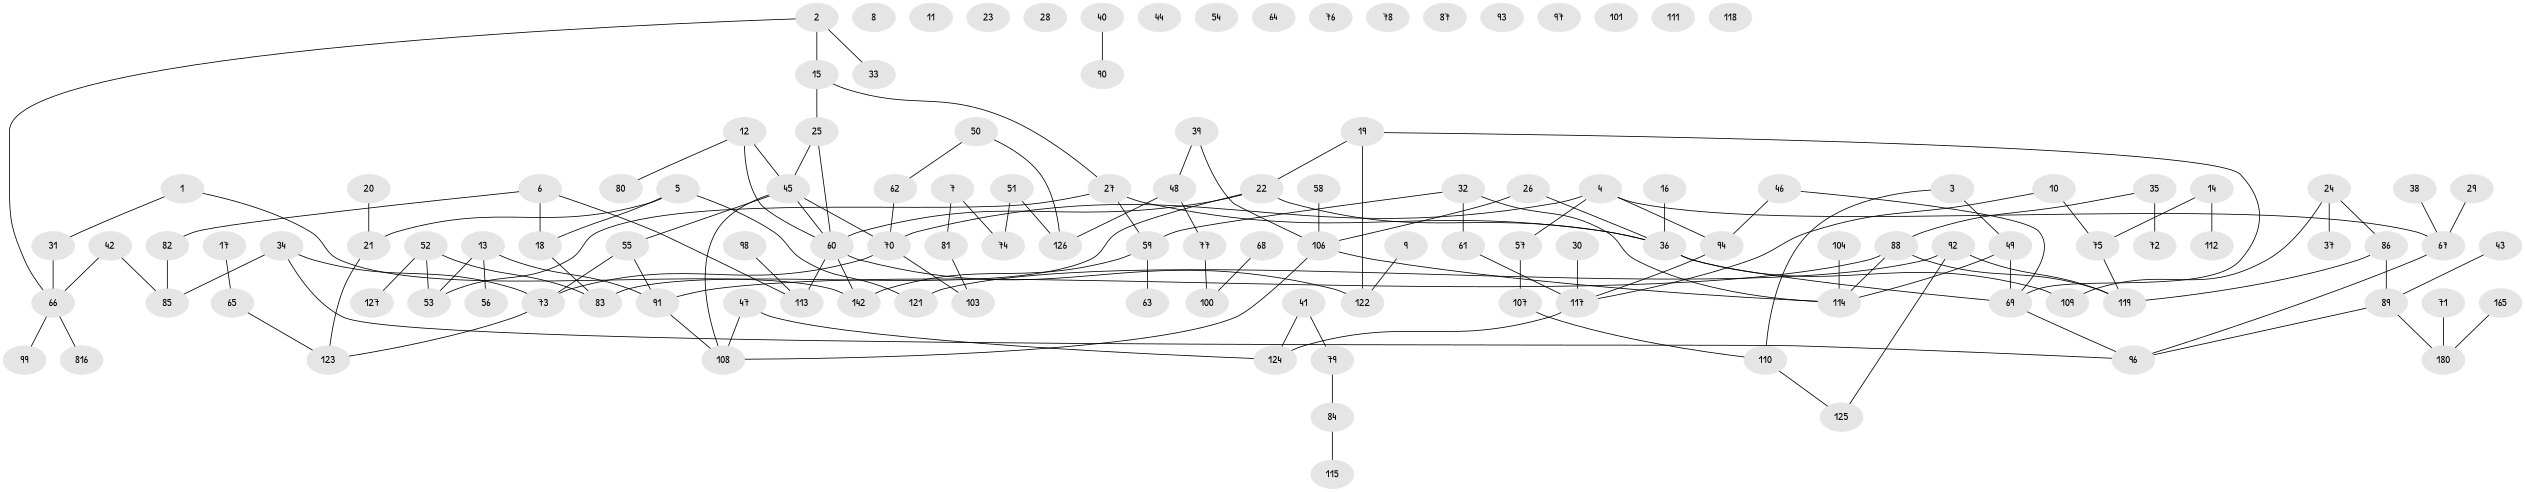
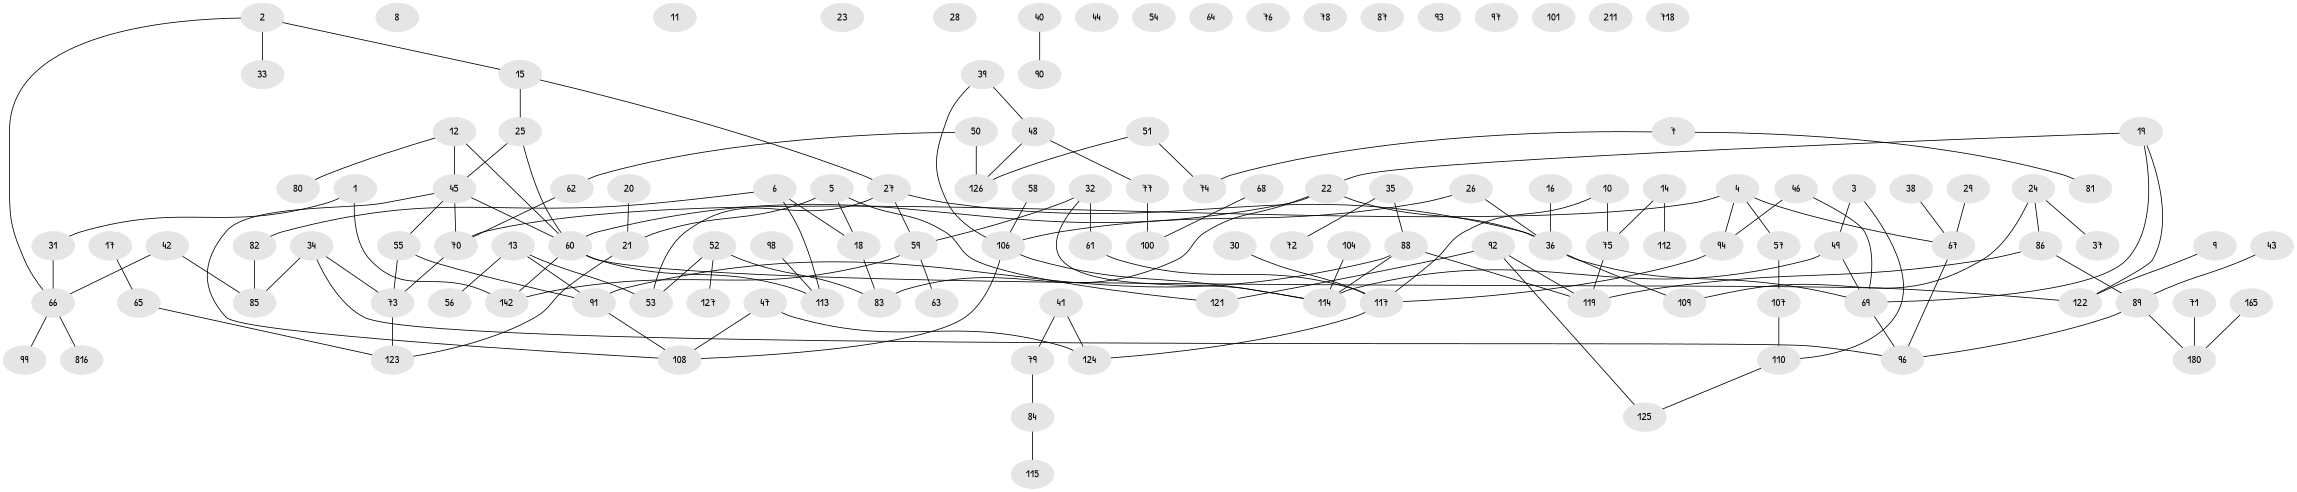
(1673, 17) -> (1611, 17)
(1730, 17) -> (1668, 17)
(973, 303) -> none
